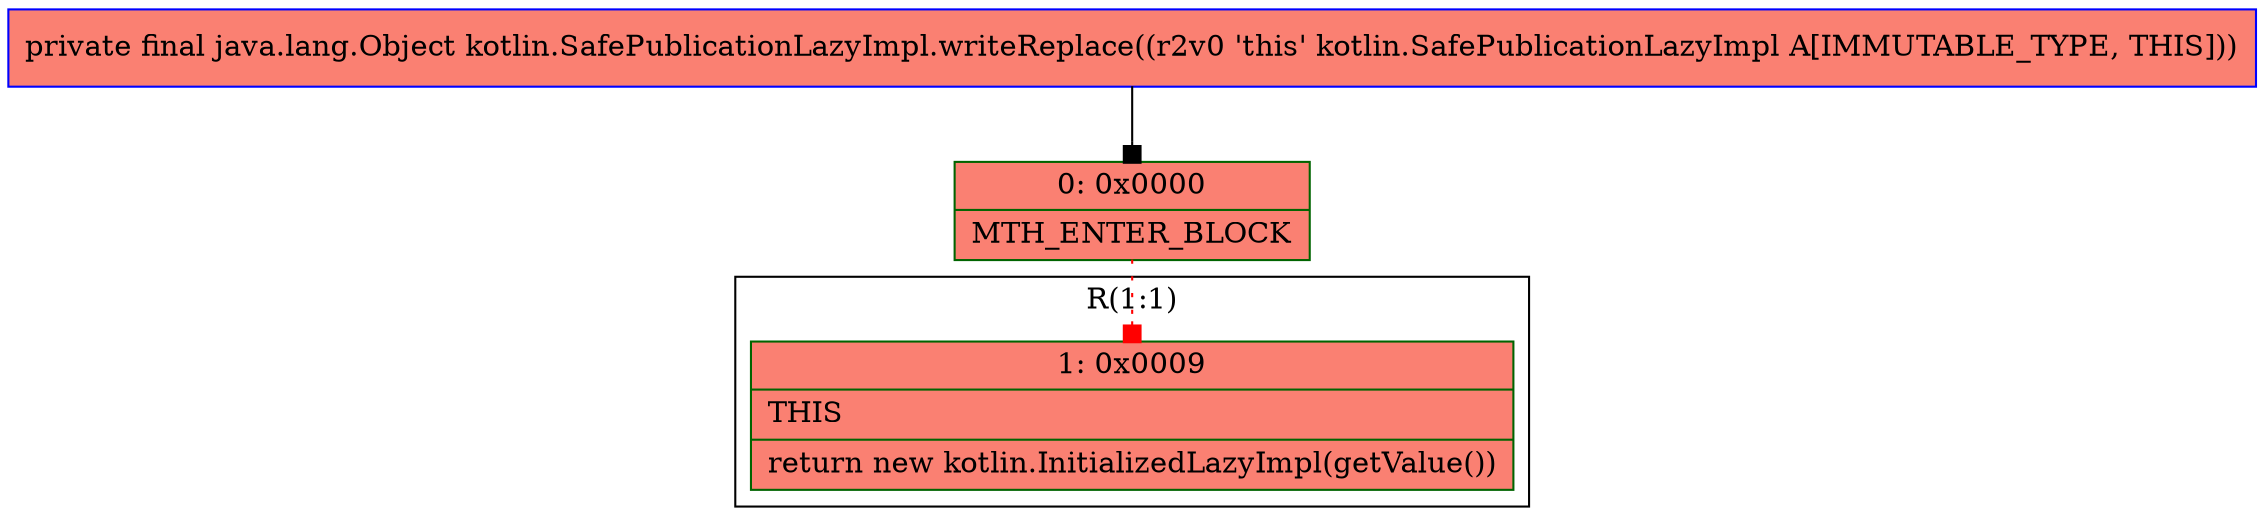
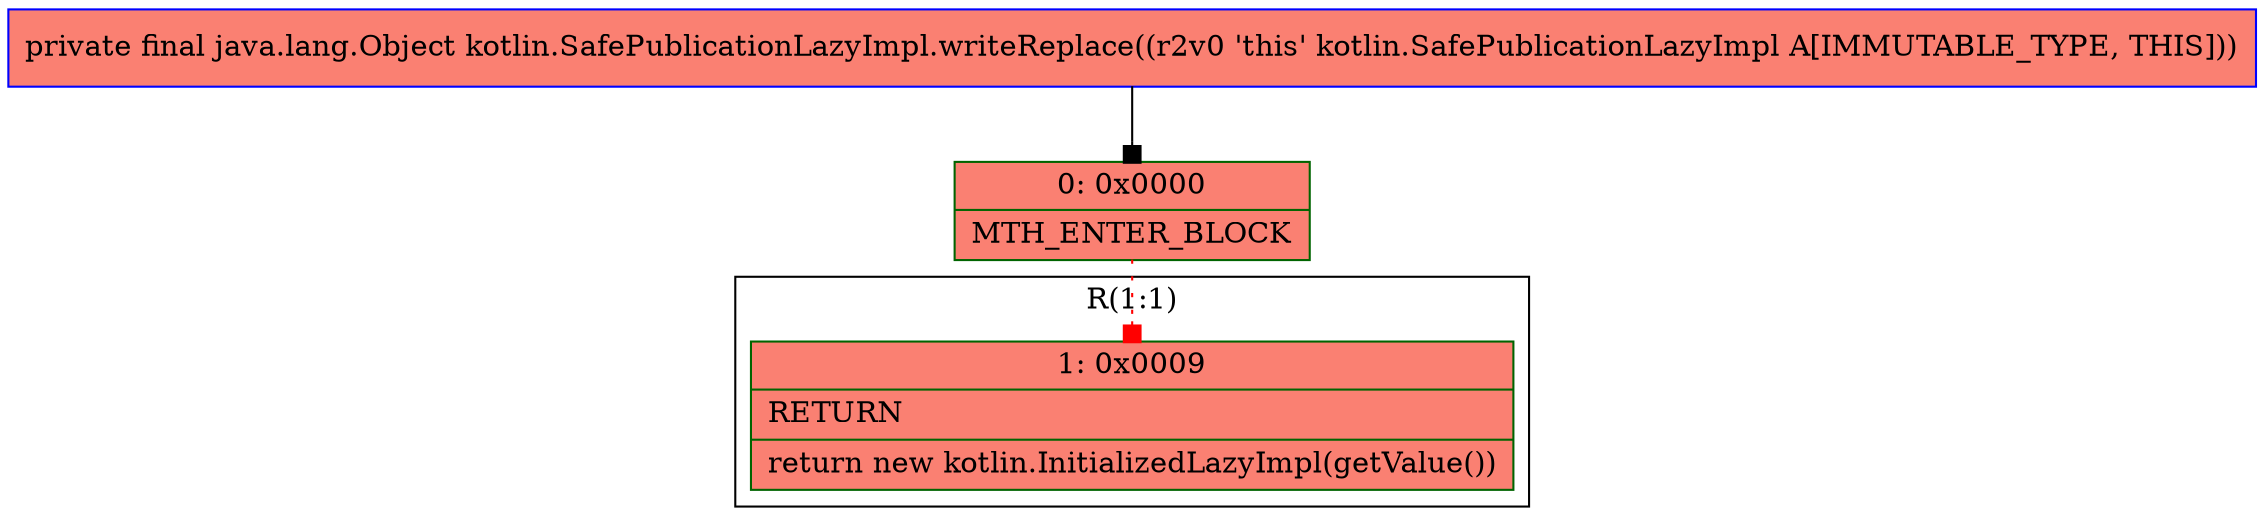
(806, 414) -> (836, 414)
